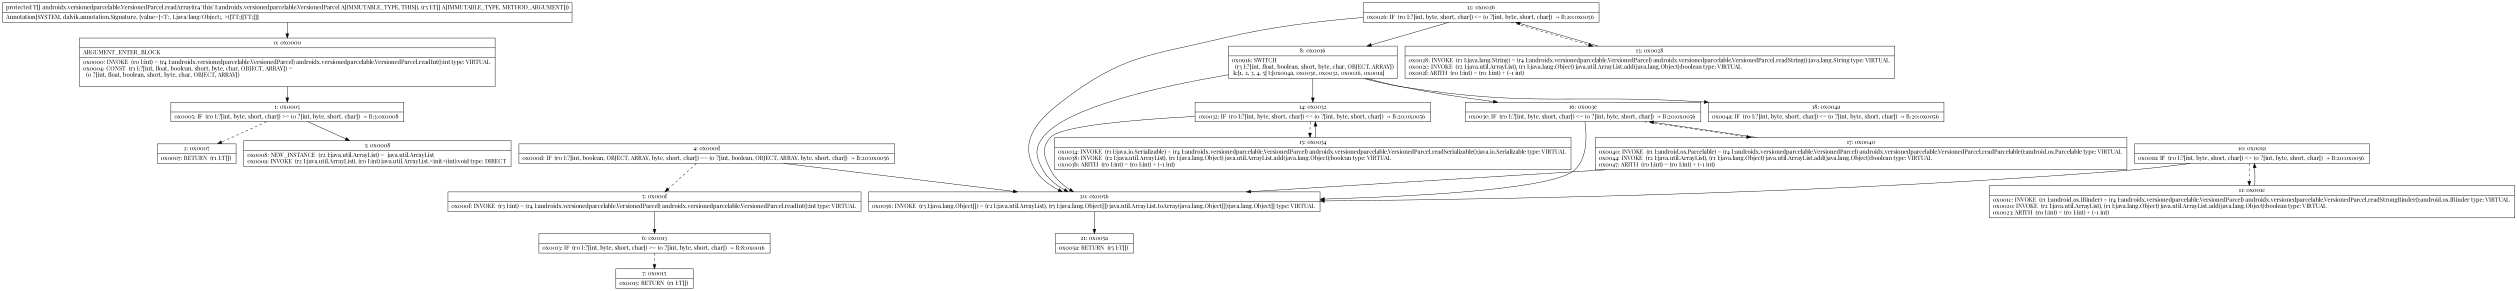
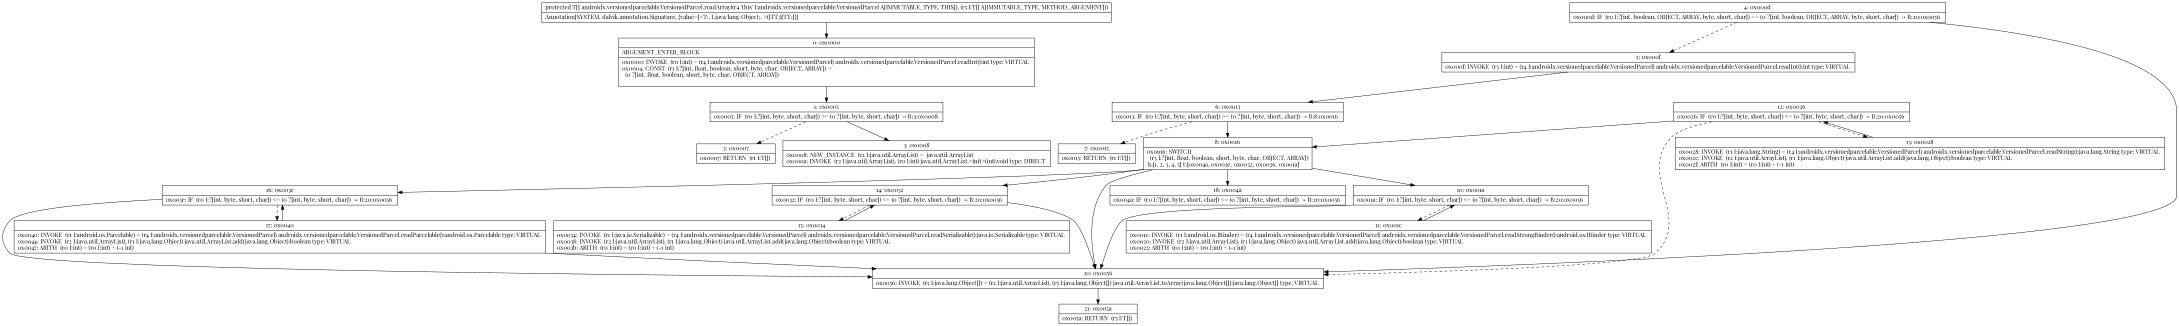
(1152, 55) -> (1564, 266)
none -> (1228, 127)
none -> (1361, 177)
